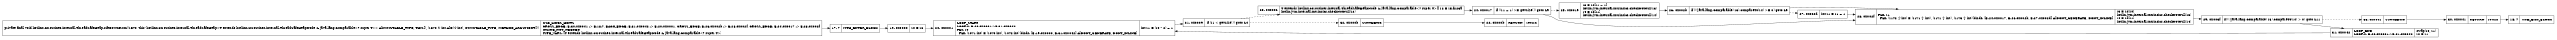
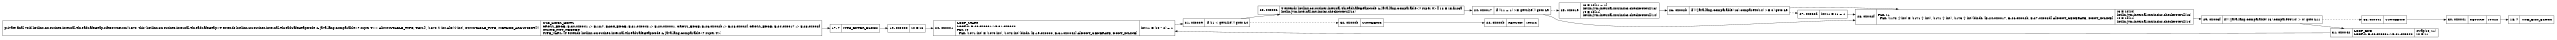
(1259, 16) -> (1259, 16)
